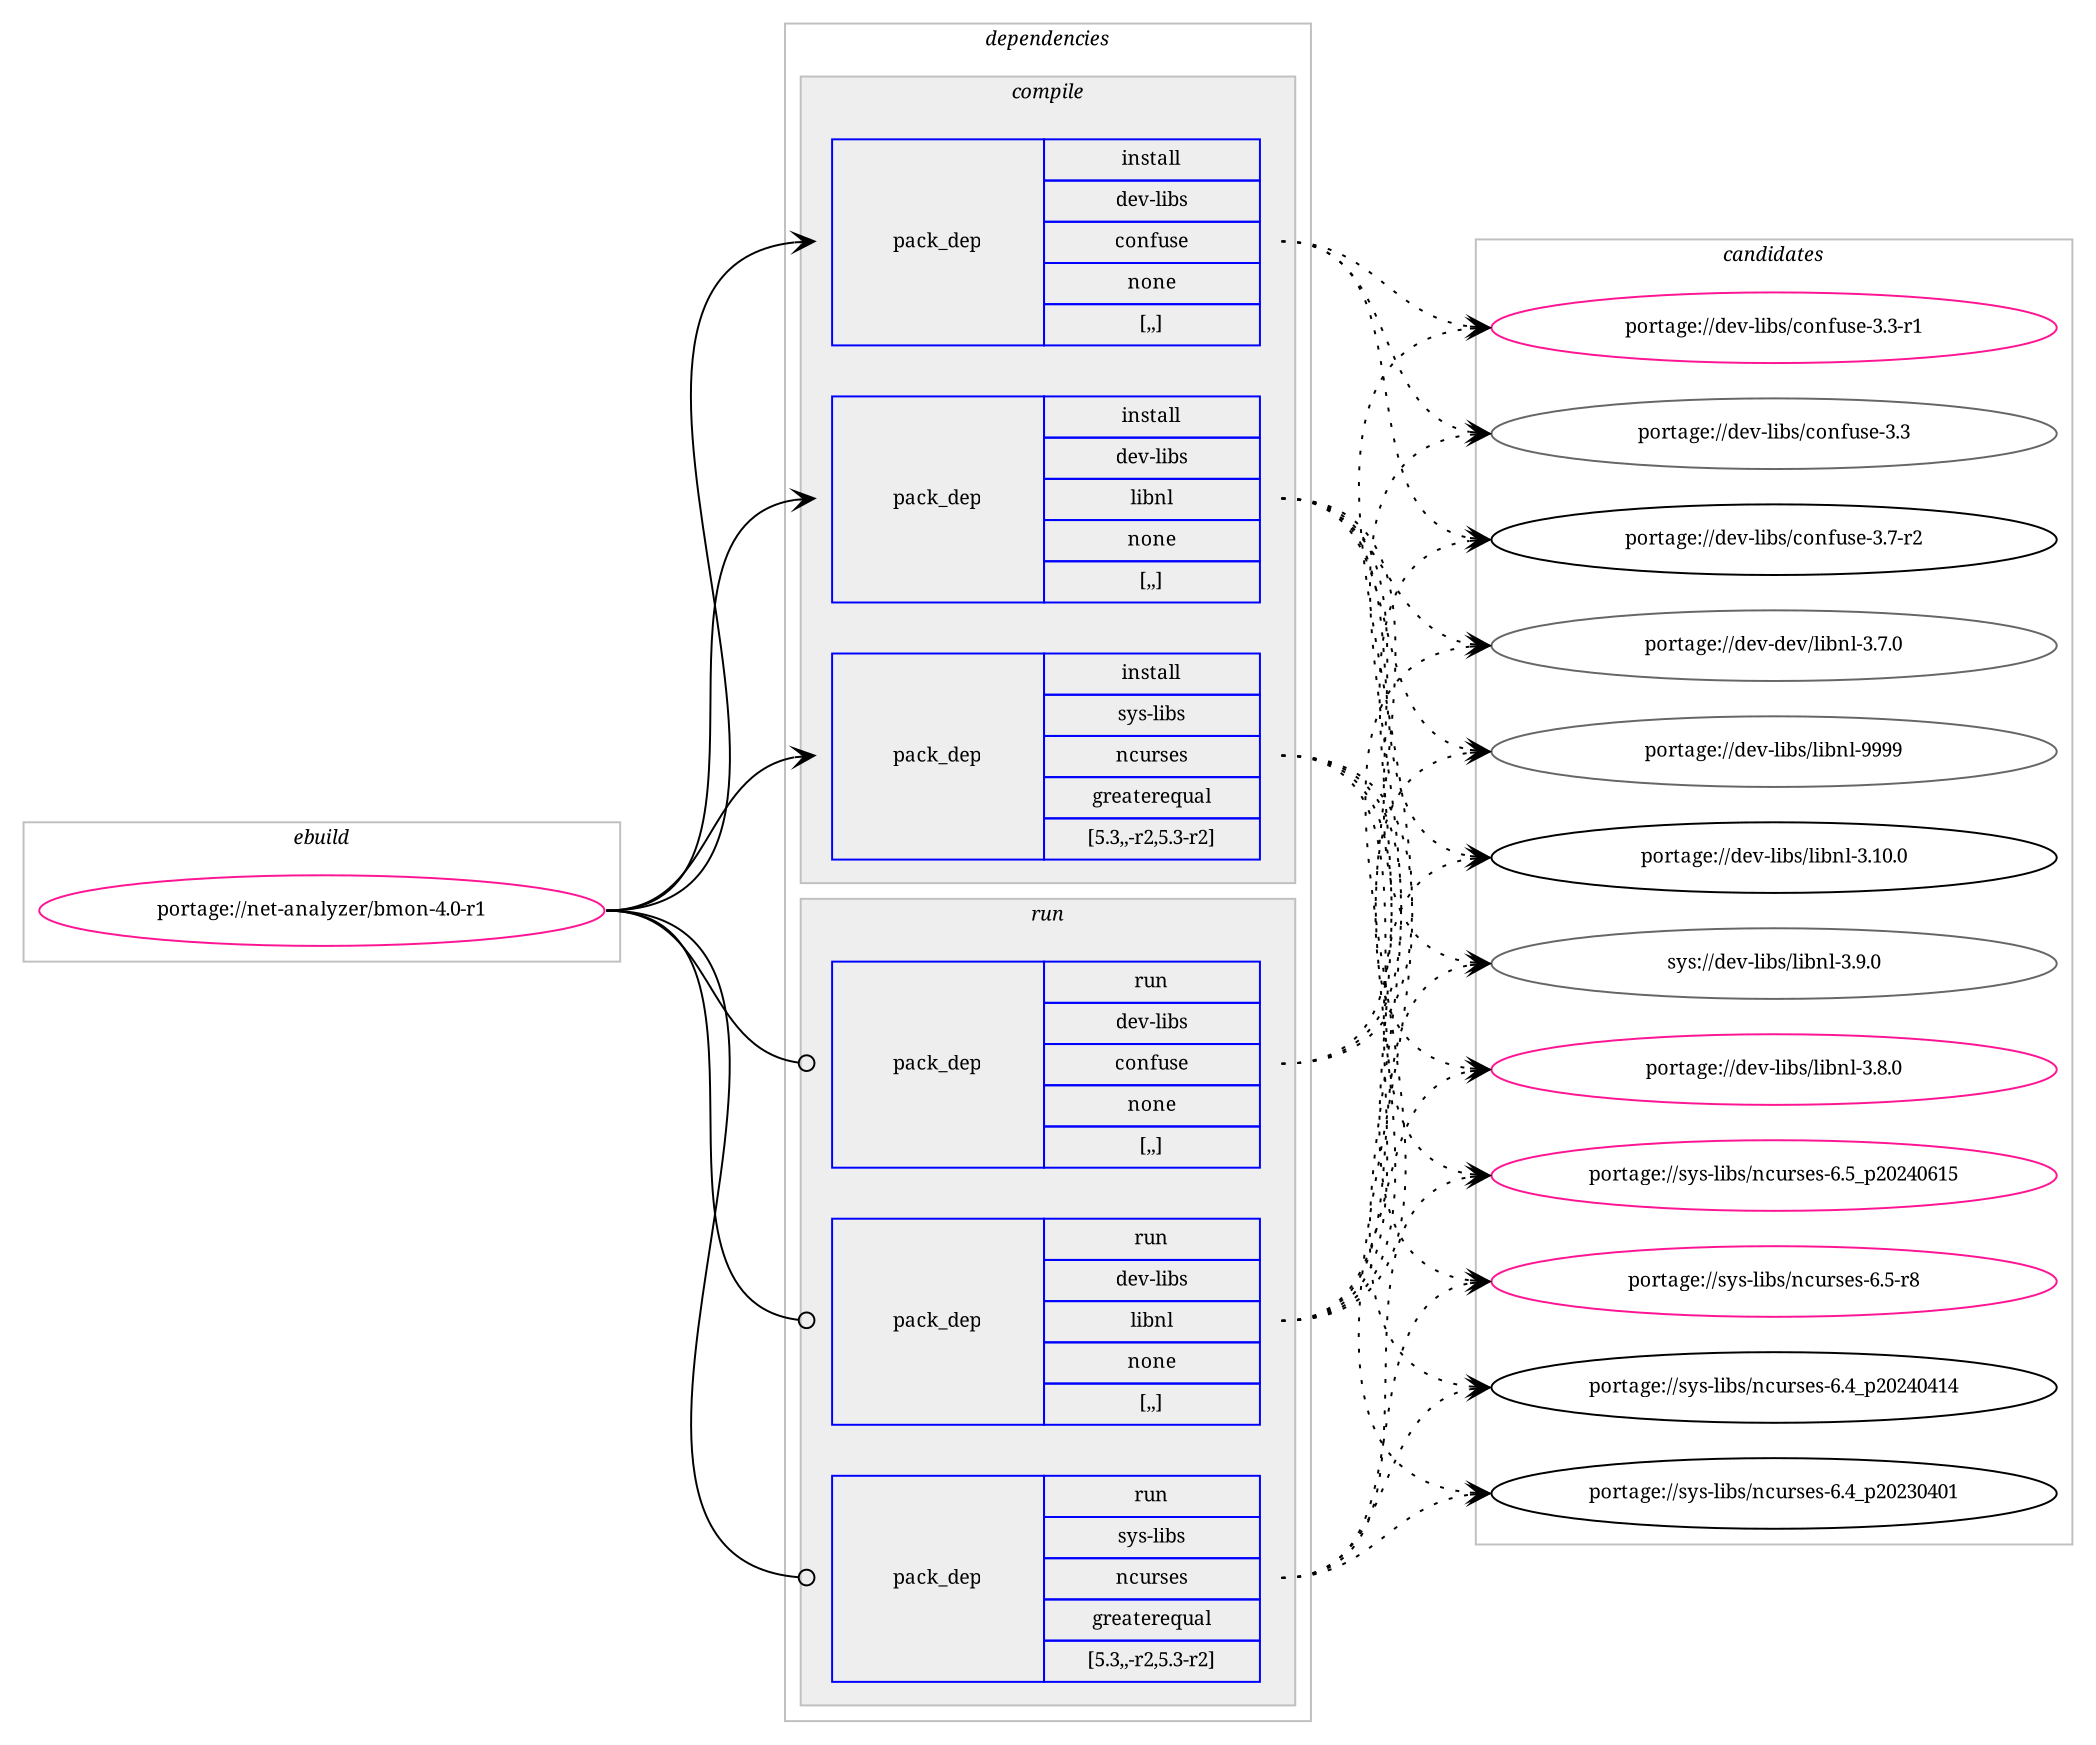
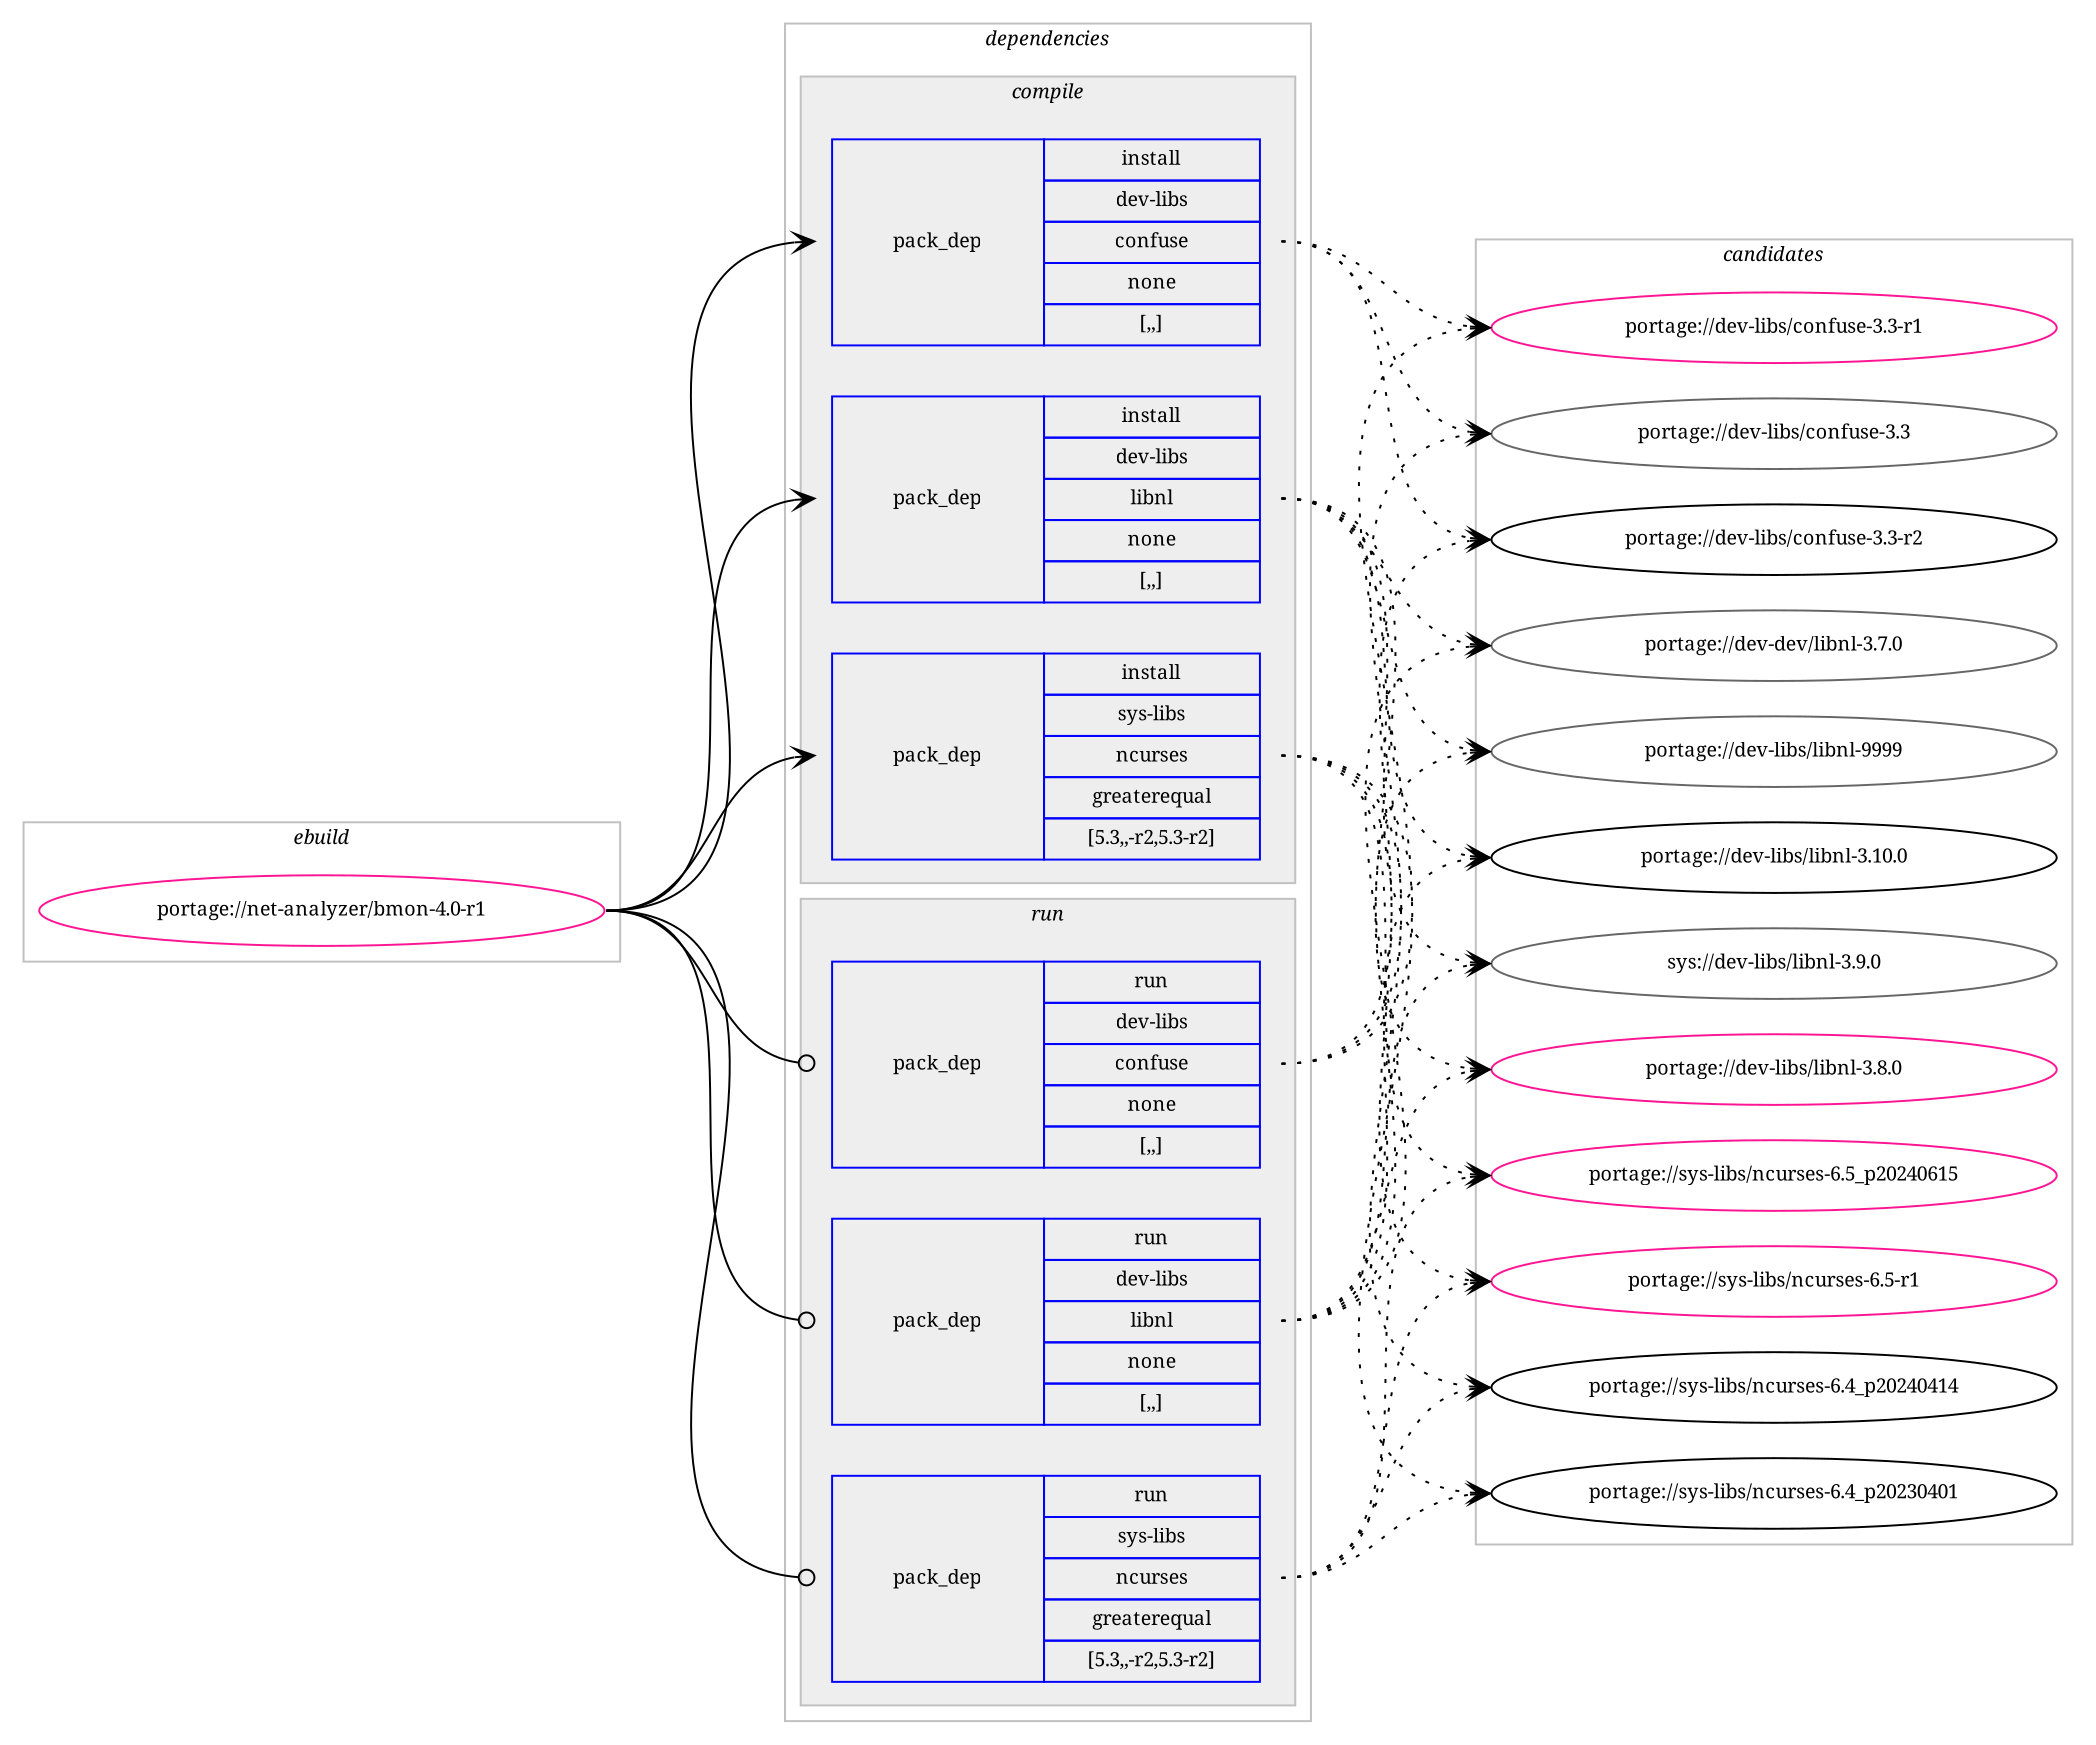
(1774, 540) -> (1774, 540)
(1774, 1282) -> (1774, 1282)
